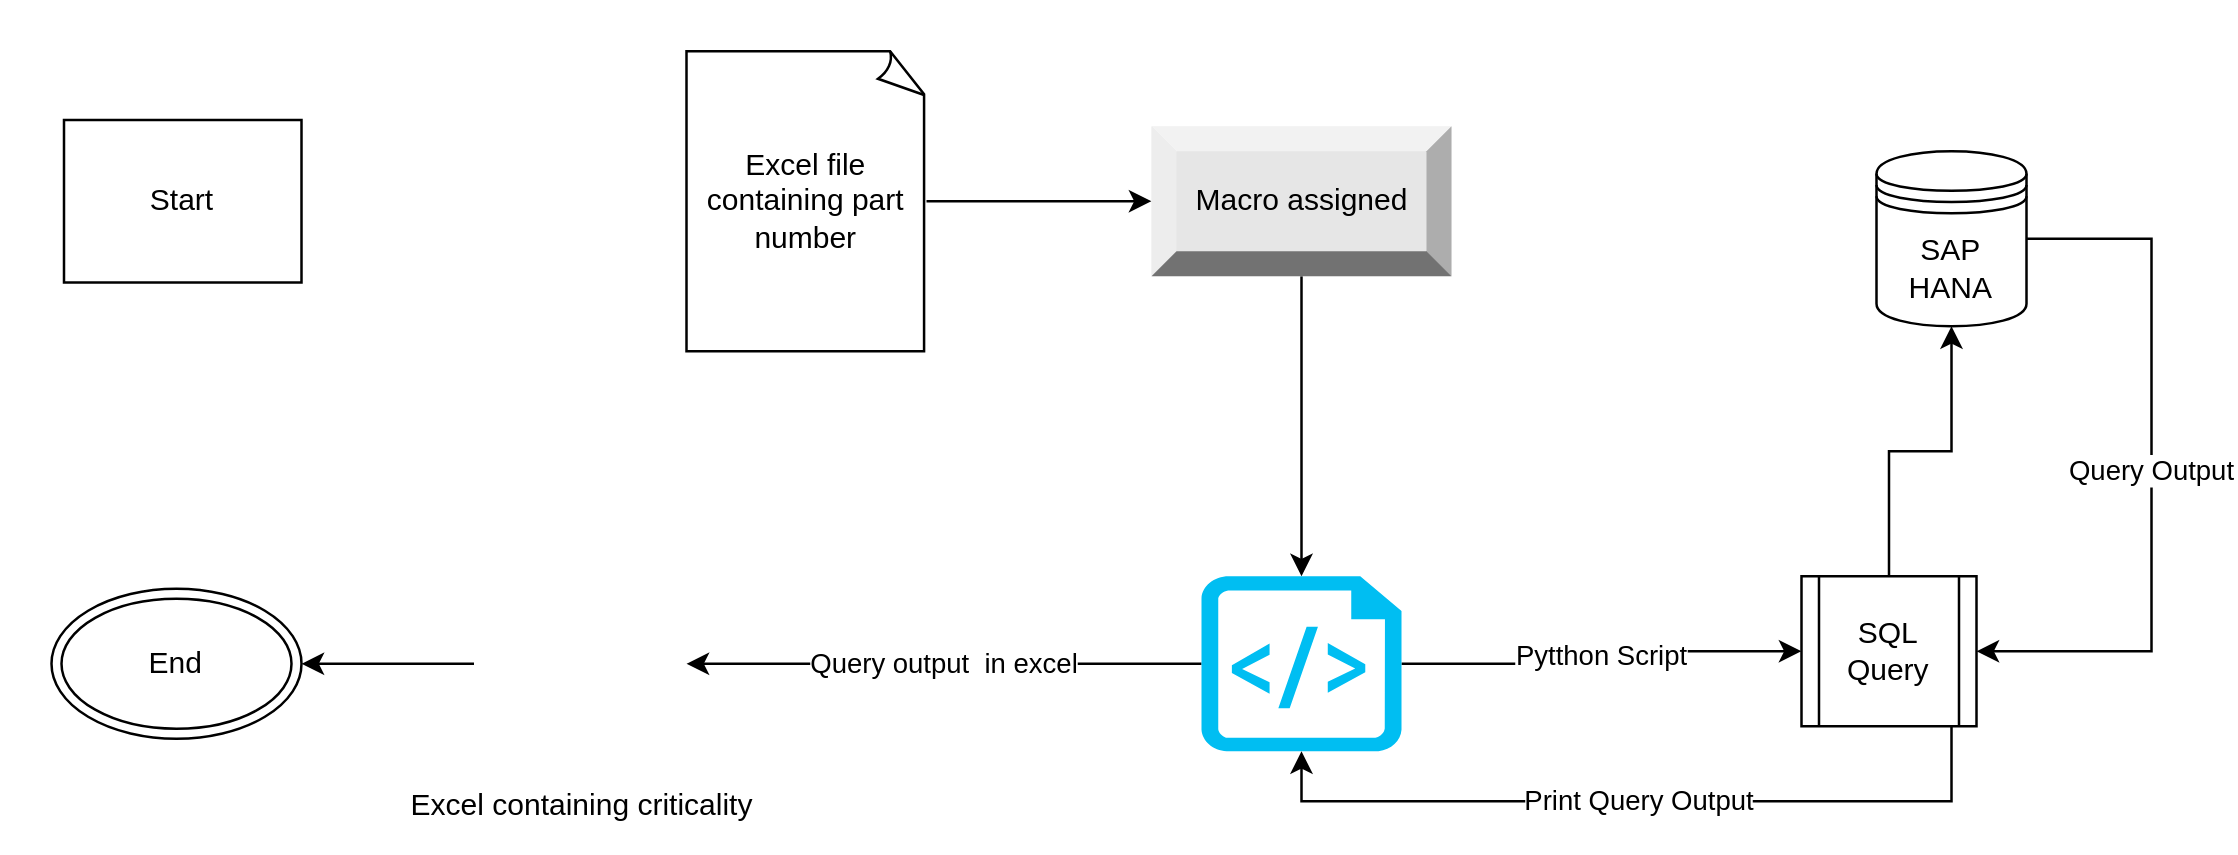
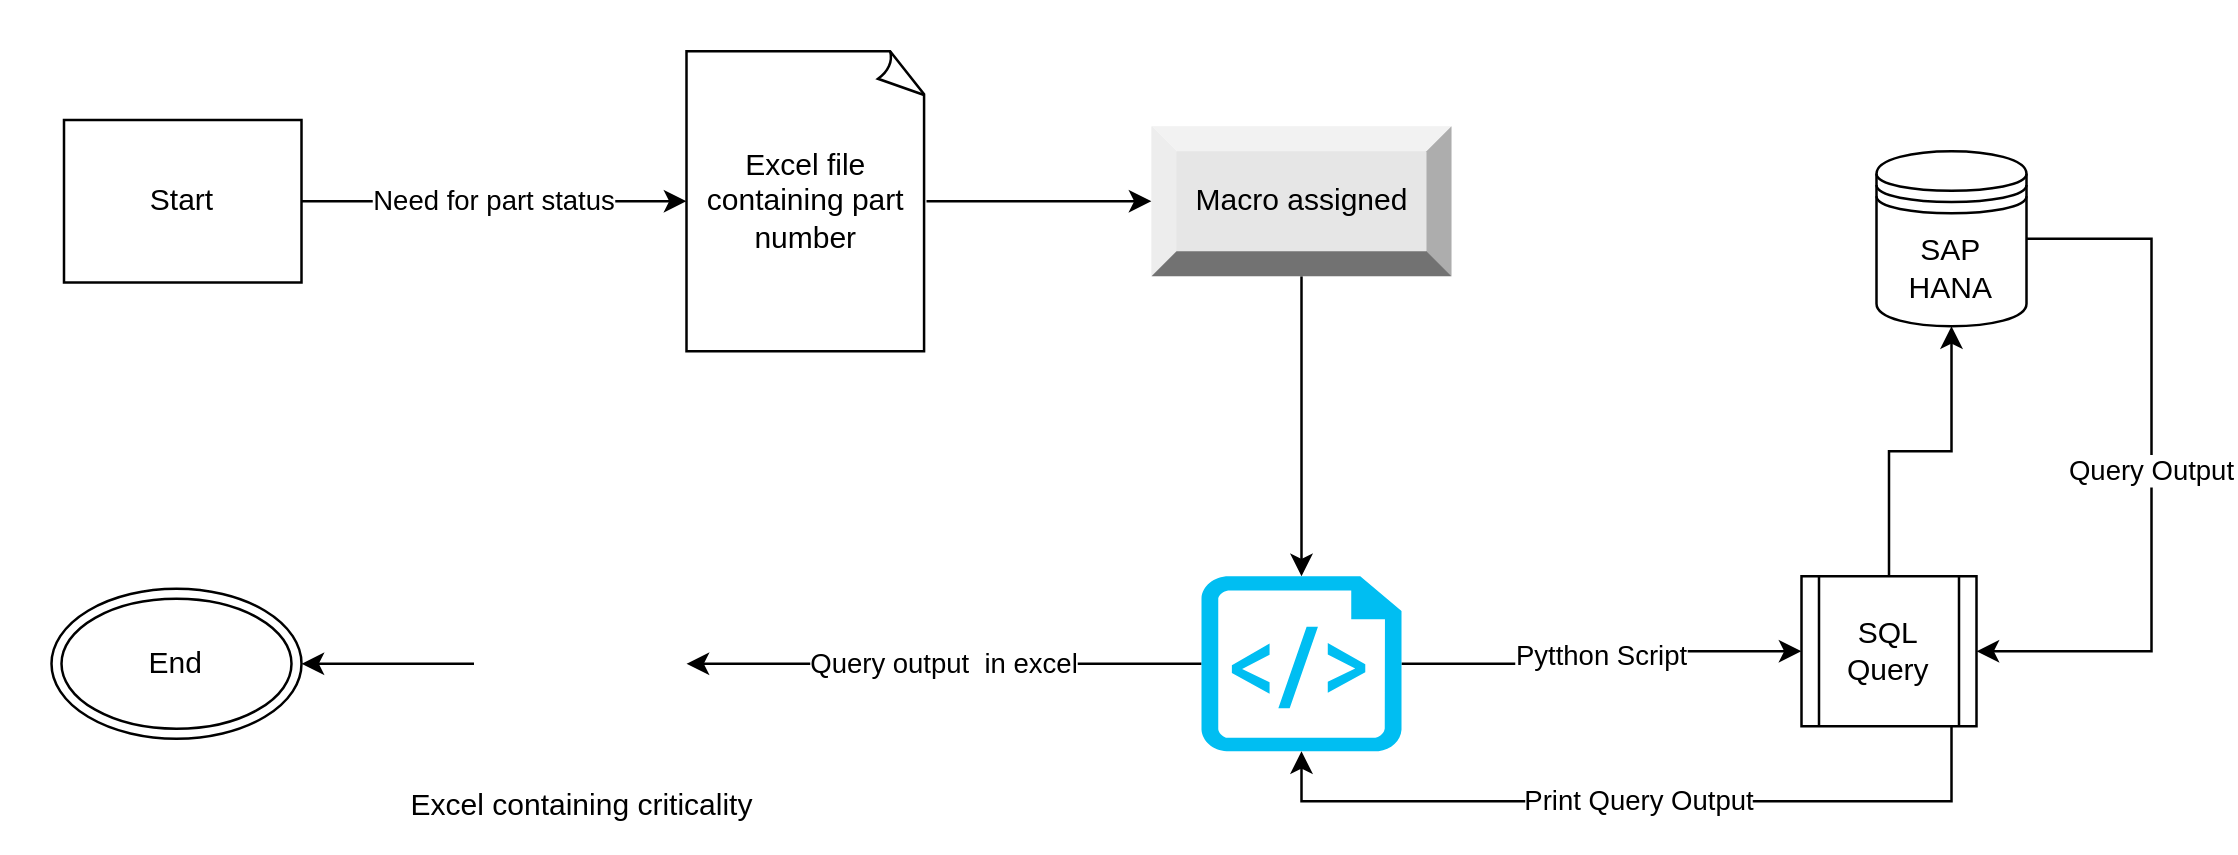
none -> (369, 201)
